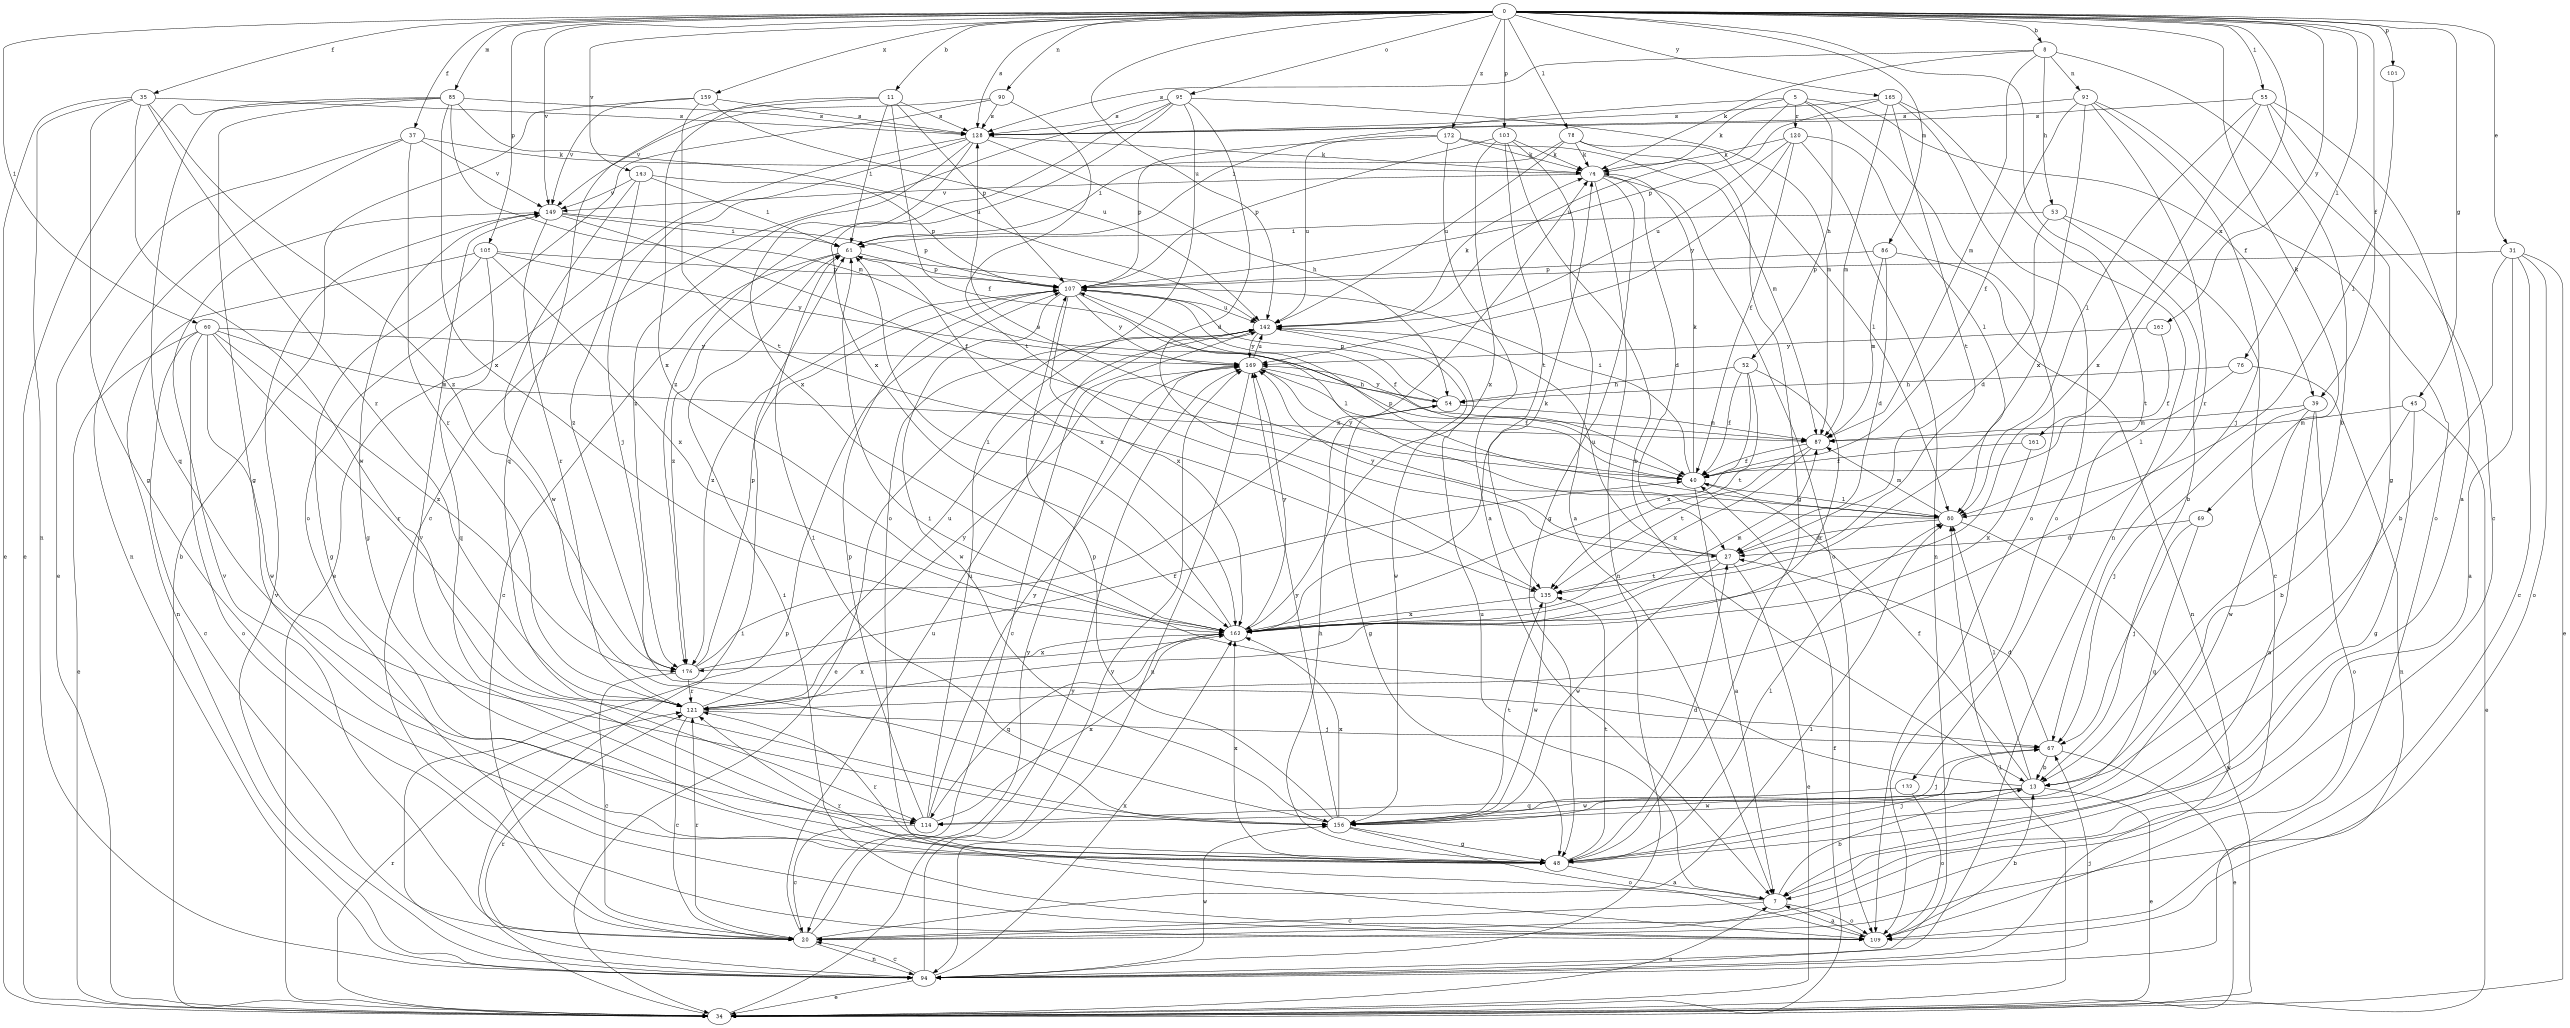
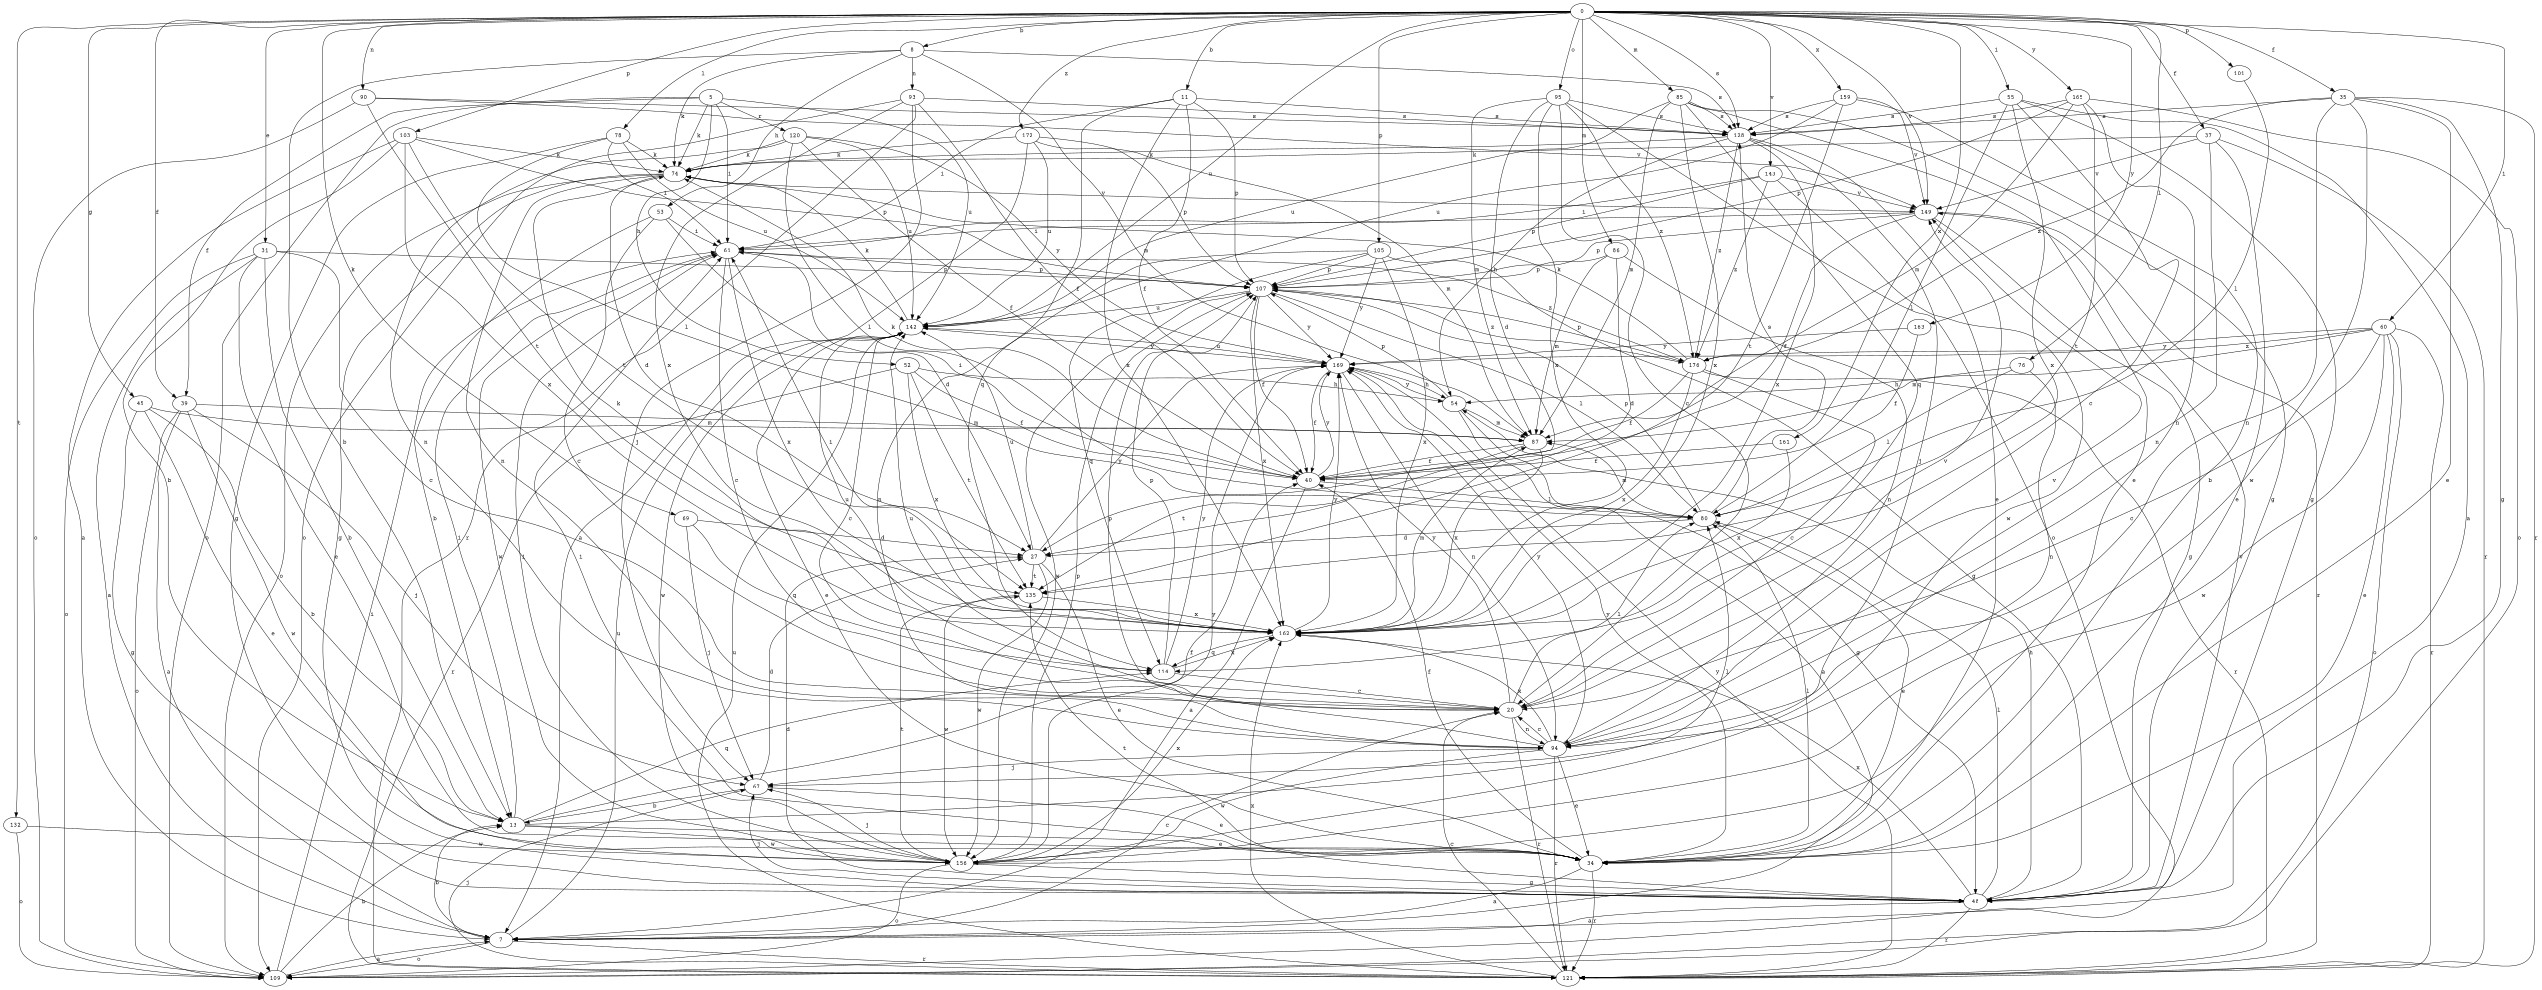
none -> (517, 644)
(965, 661) -> (1532, 537)
(2229, 768) -> (1904, 691)
none -> (1458, 913)
